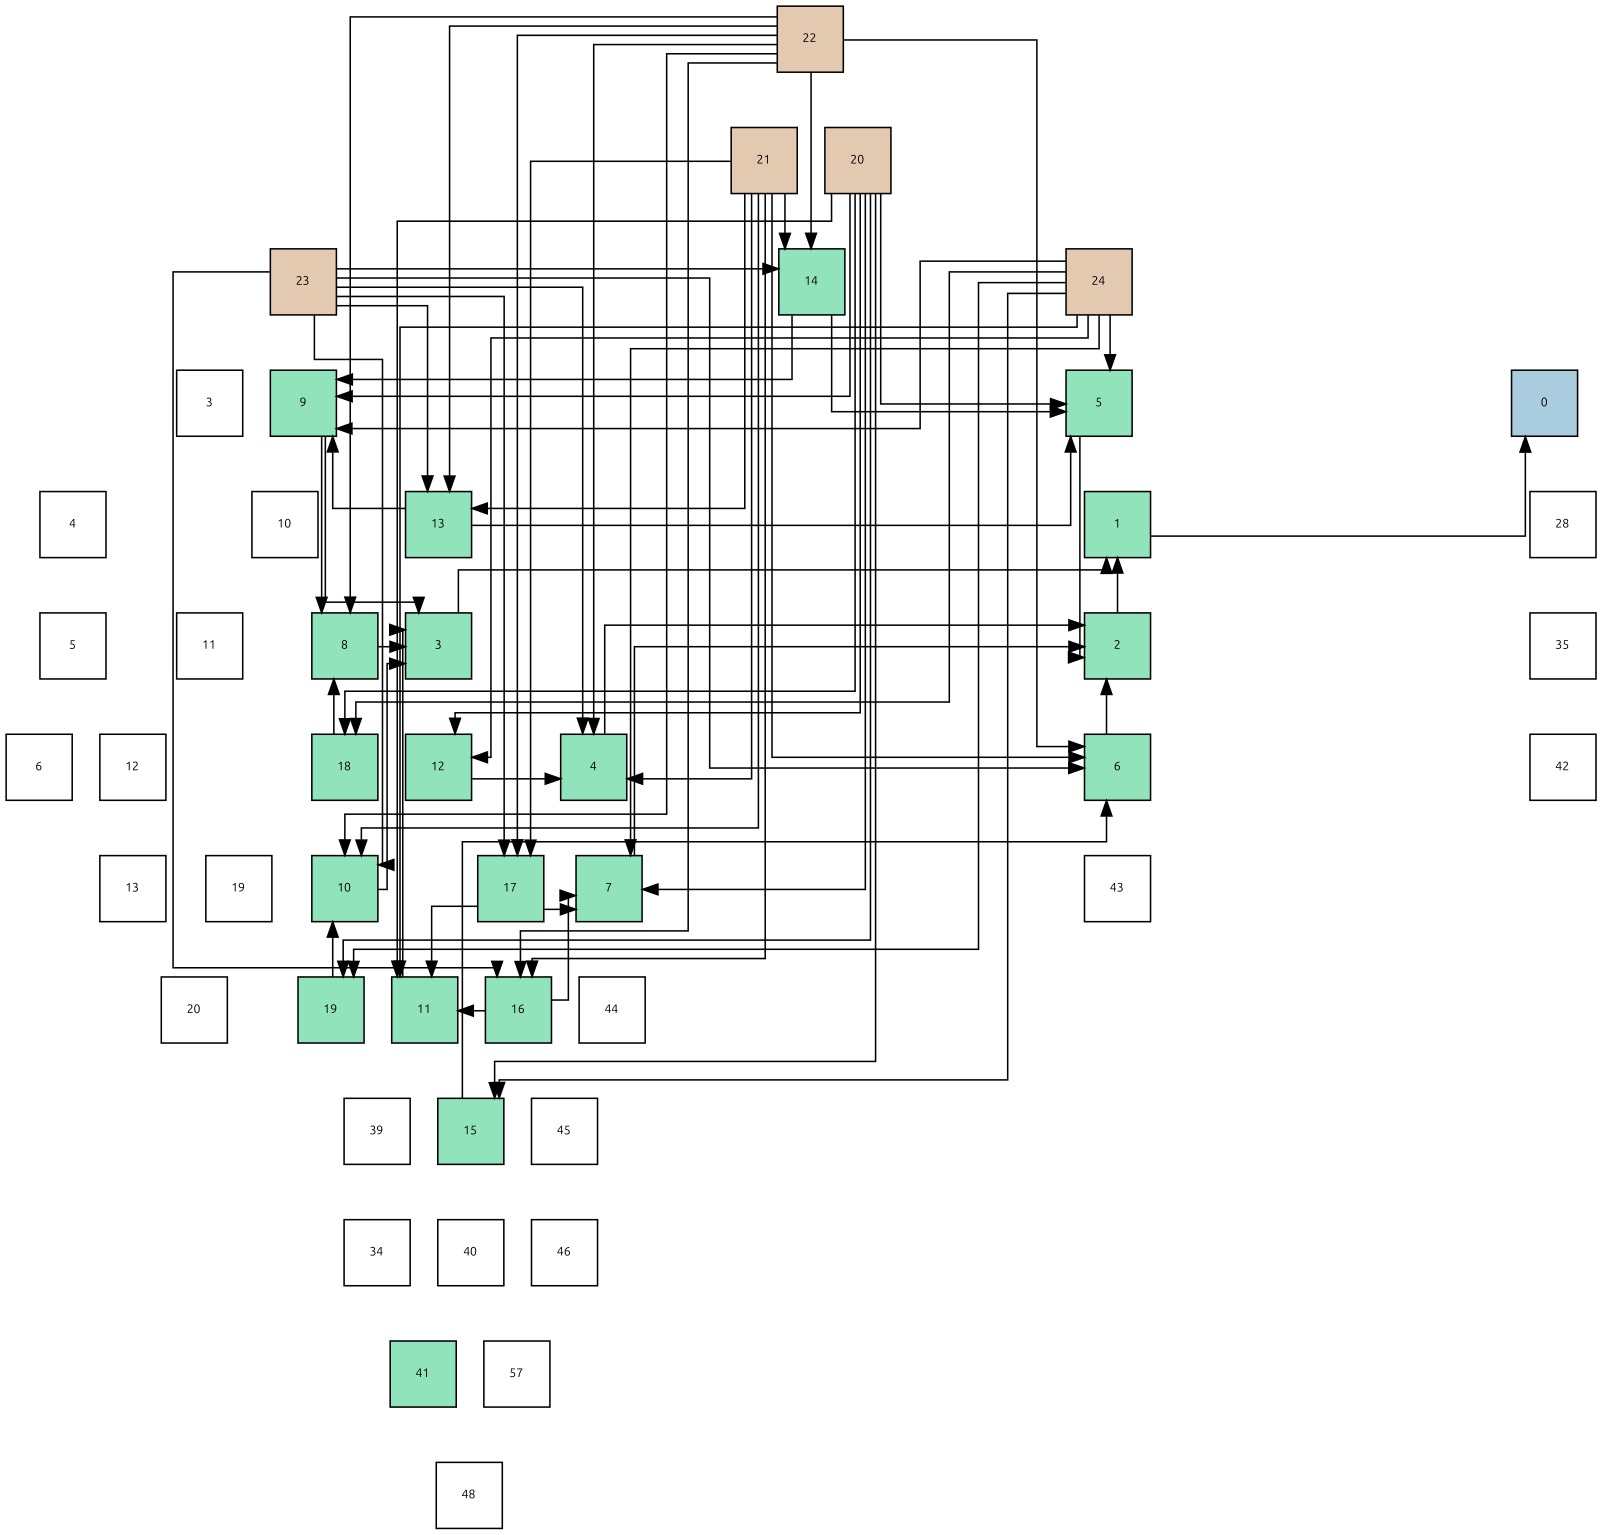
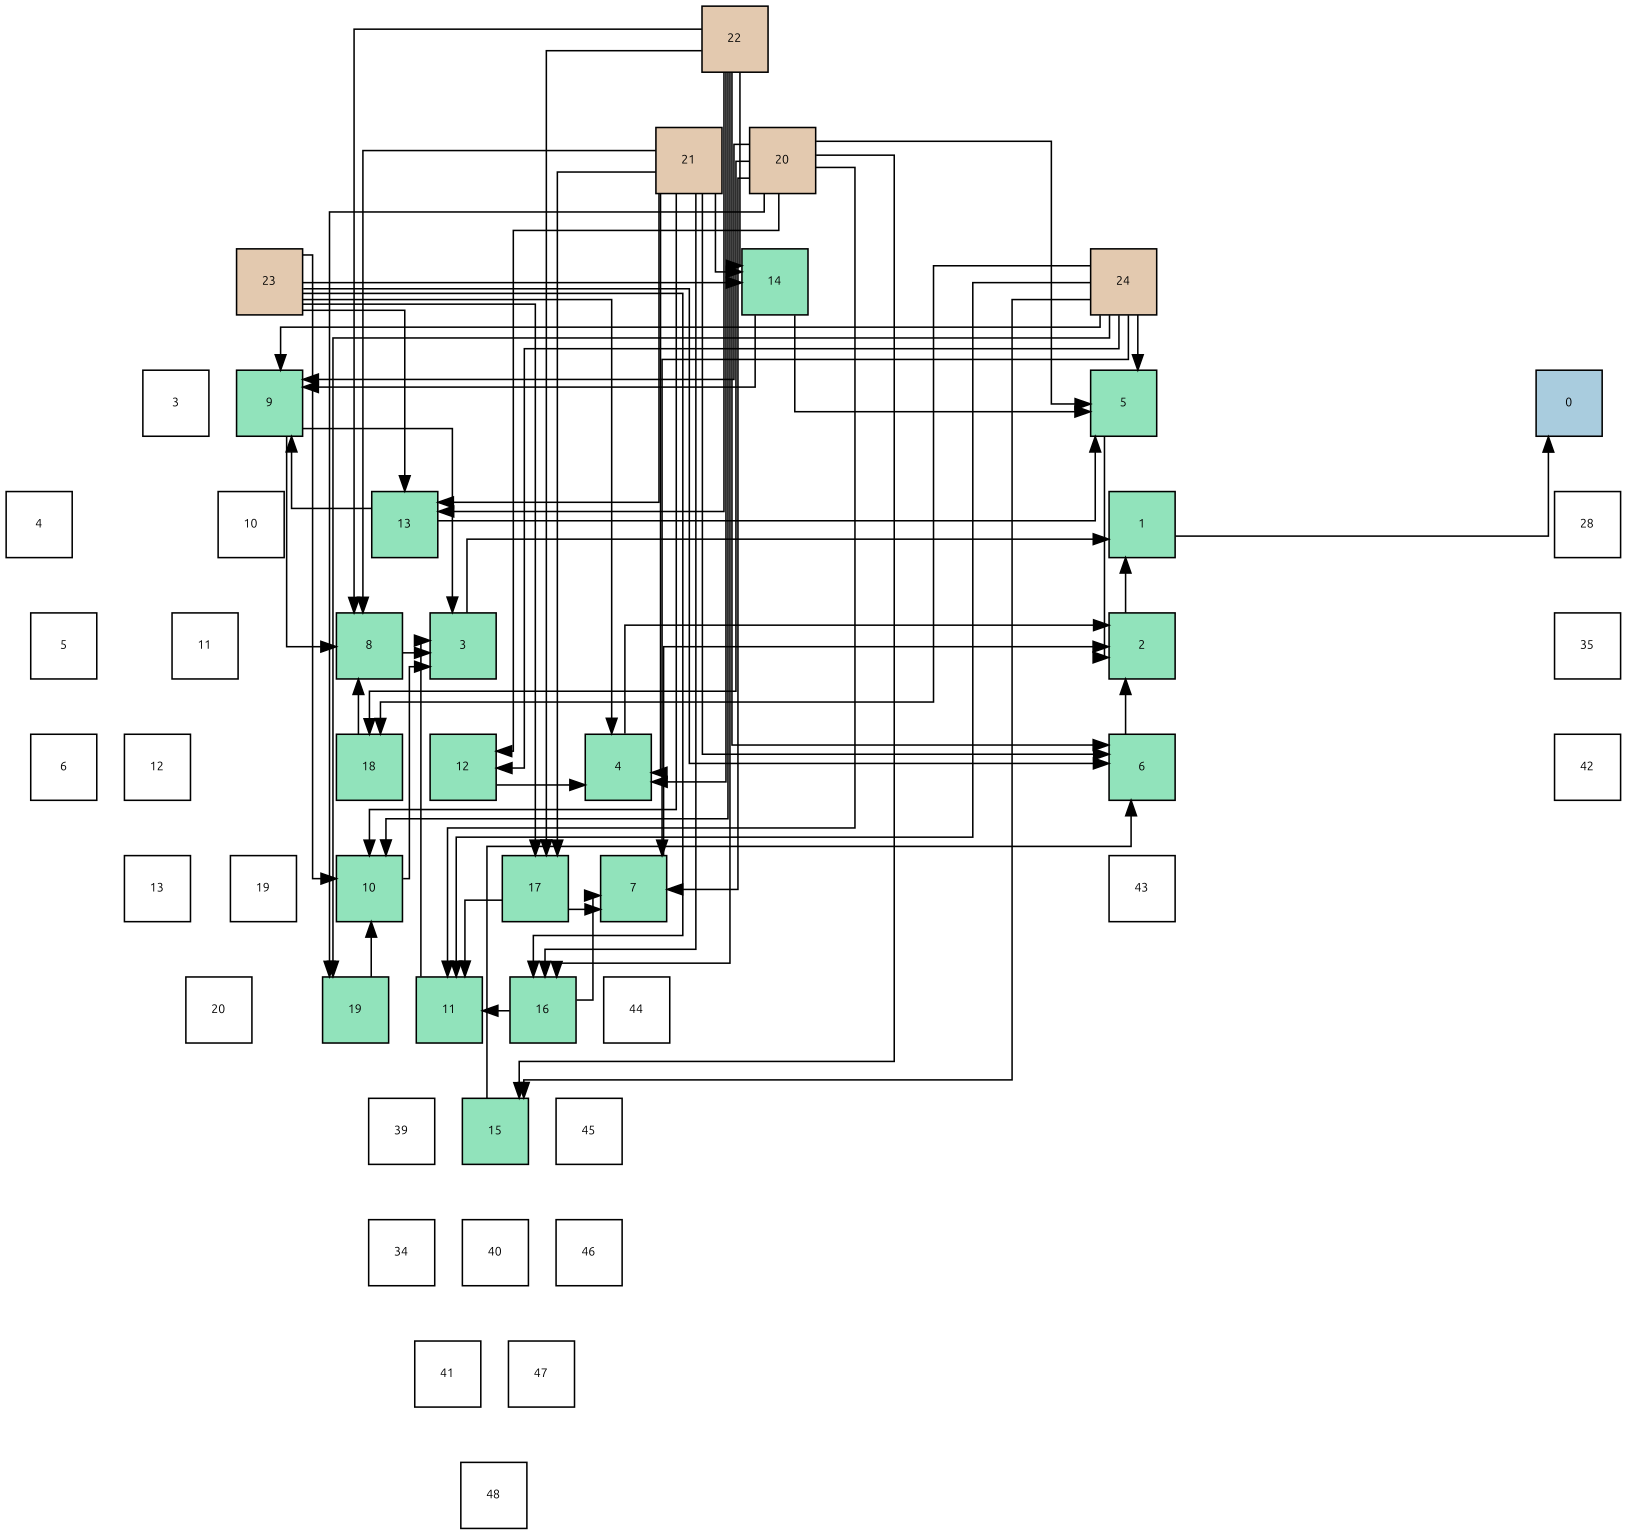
none -> (378, 151)
(423, 1374) -> (448, 1374)
(517, 1374) -> (541, 1374)
